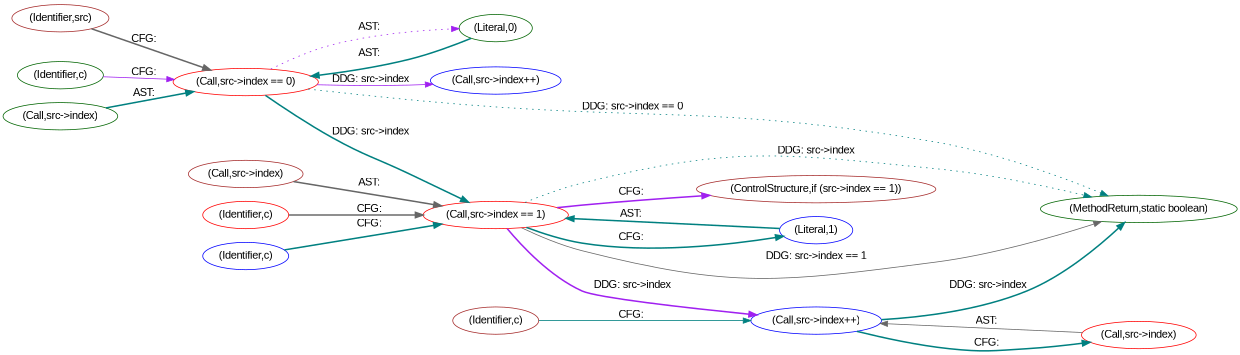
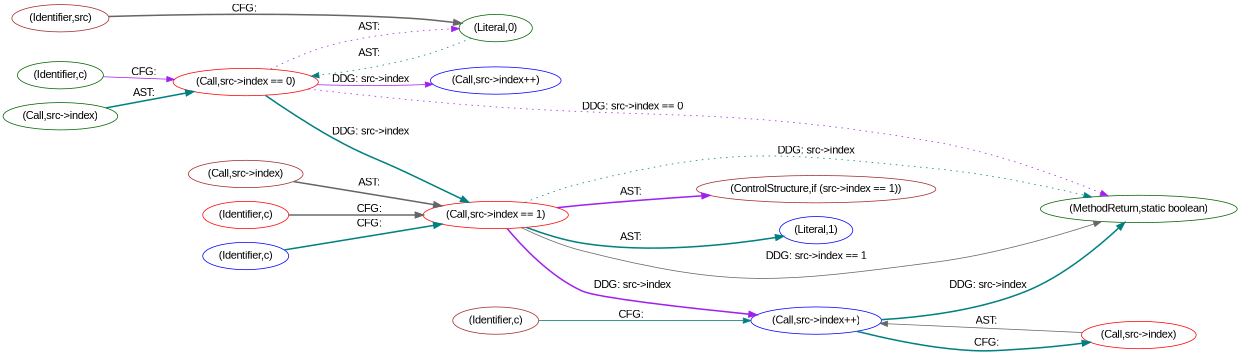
(147, 48) -> (281, 14)
(397, 62) -> (397, 62)
(709, 116) -> (709, 116)
(633, 192) -> (633, 192)
(677, 224) -> none
(633, 237) -> (633, 237)
